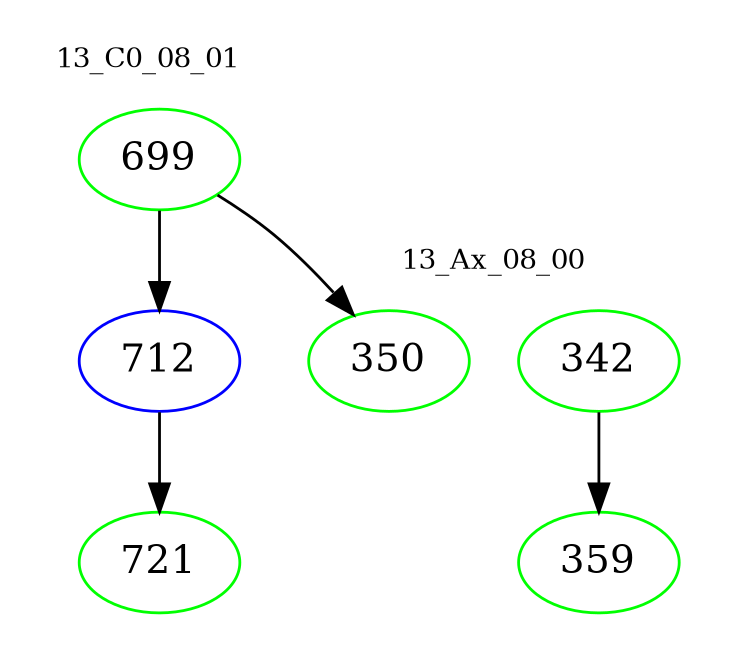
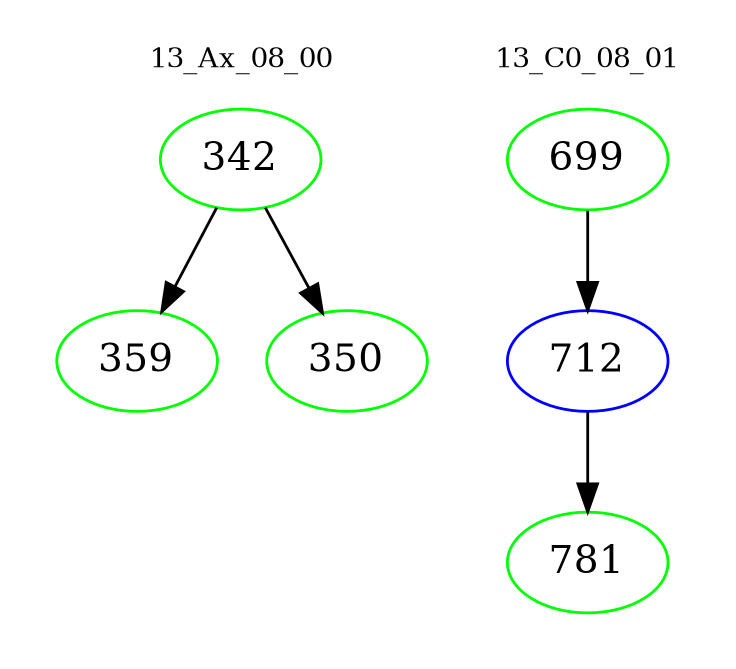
(304, 262) -> (287, 248)
(160, 563) -> (588, 563)
